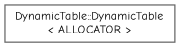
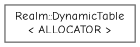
(90, 24) -> (70, 24)
